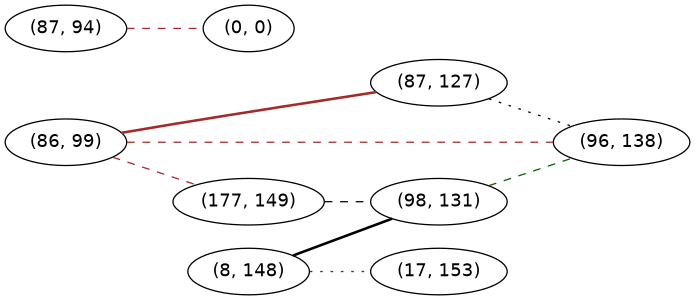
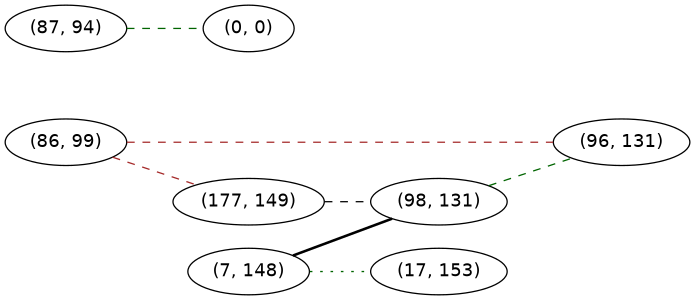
(165, 28) -> (165, 28)
(439, 83) -> none
(622, 142) -> (622, 142)
(249, 272) -> (249, 272)
